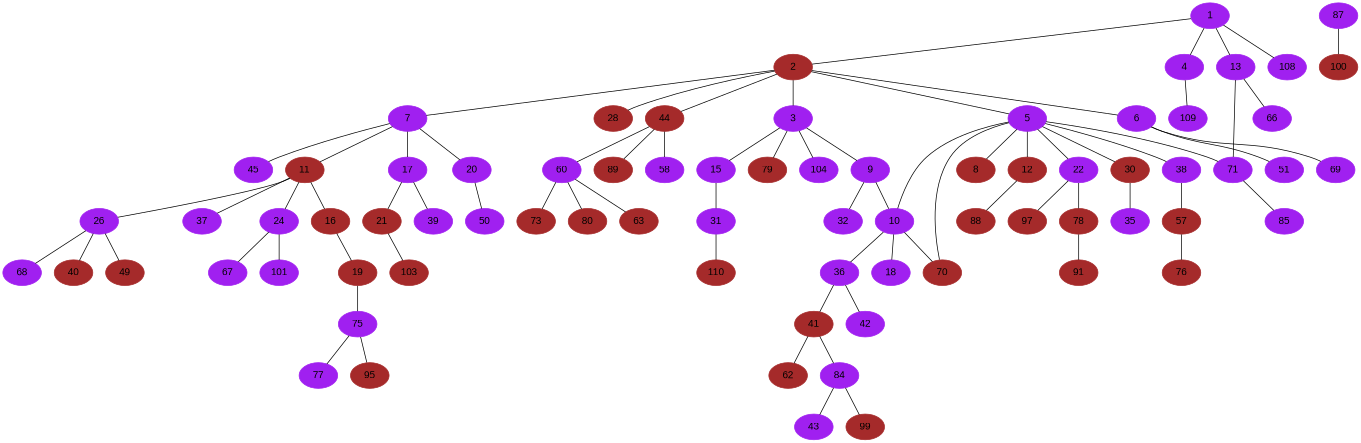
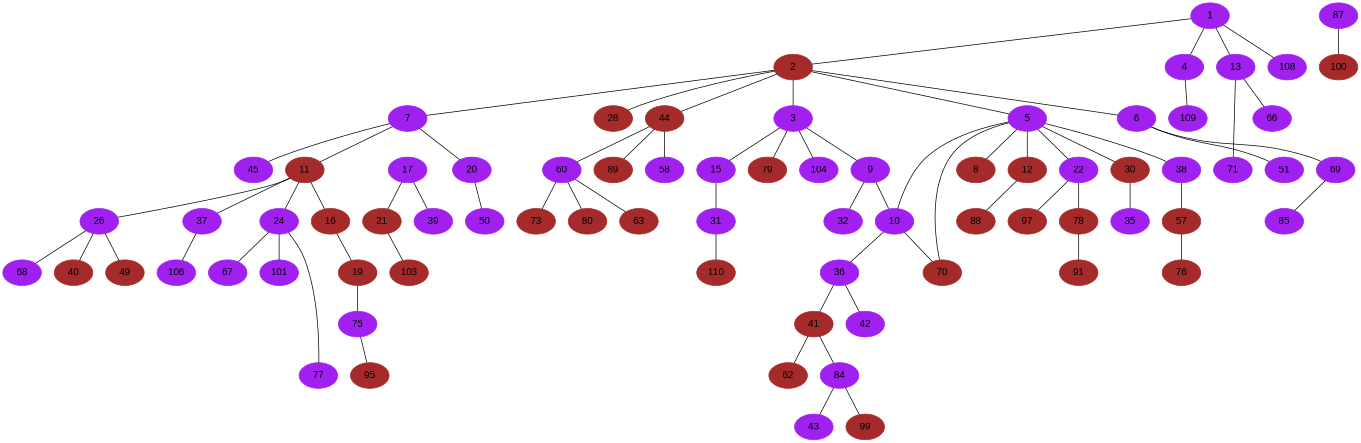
(1133, 137) -> none
(408, 144) -> none
(1259, 196) -> (1310, 196)
none -> (176, 273)
(891, 273) -> none
(338, 350) -> (314, 295)
